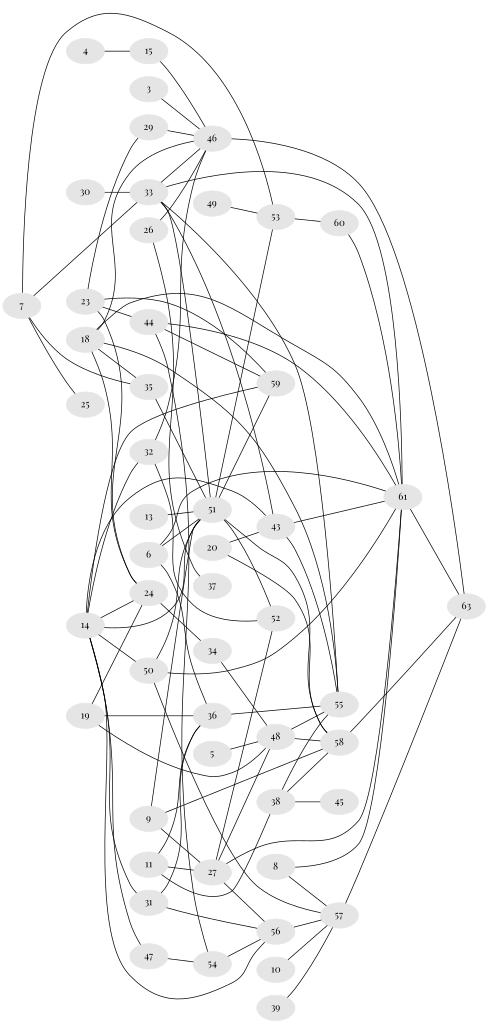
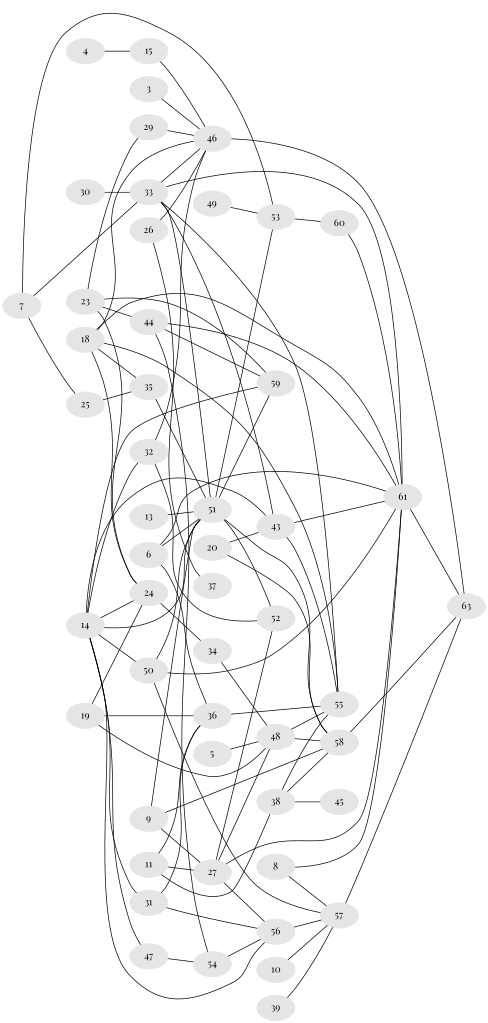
(72, 362) -> (117, 396)
